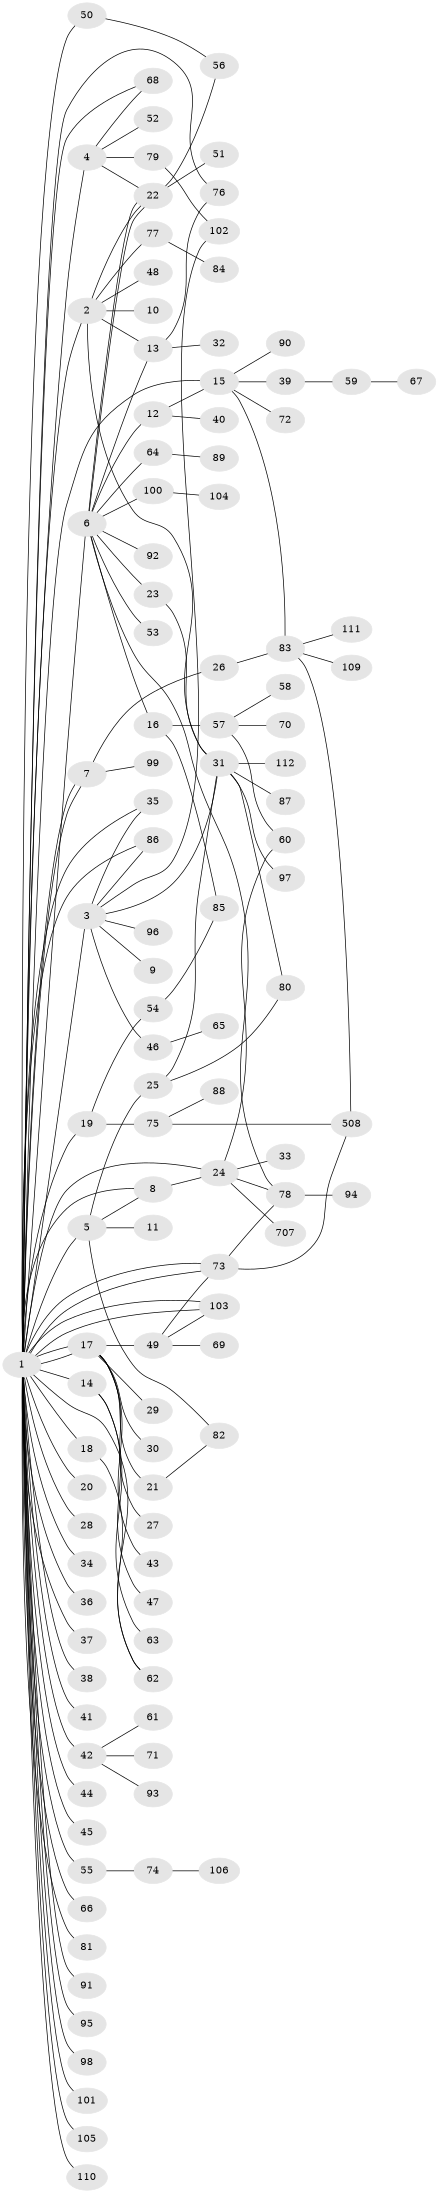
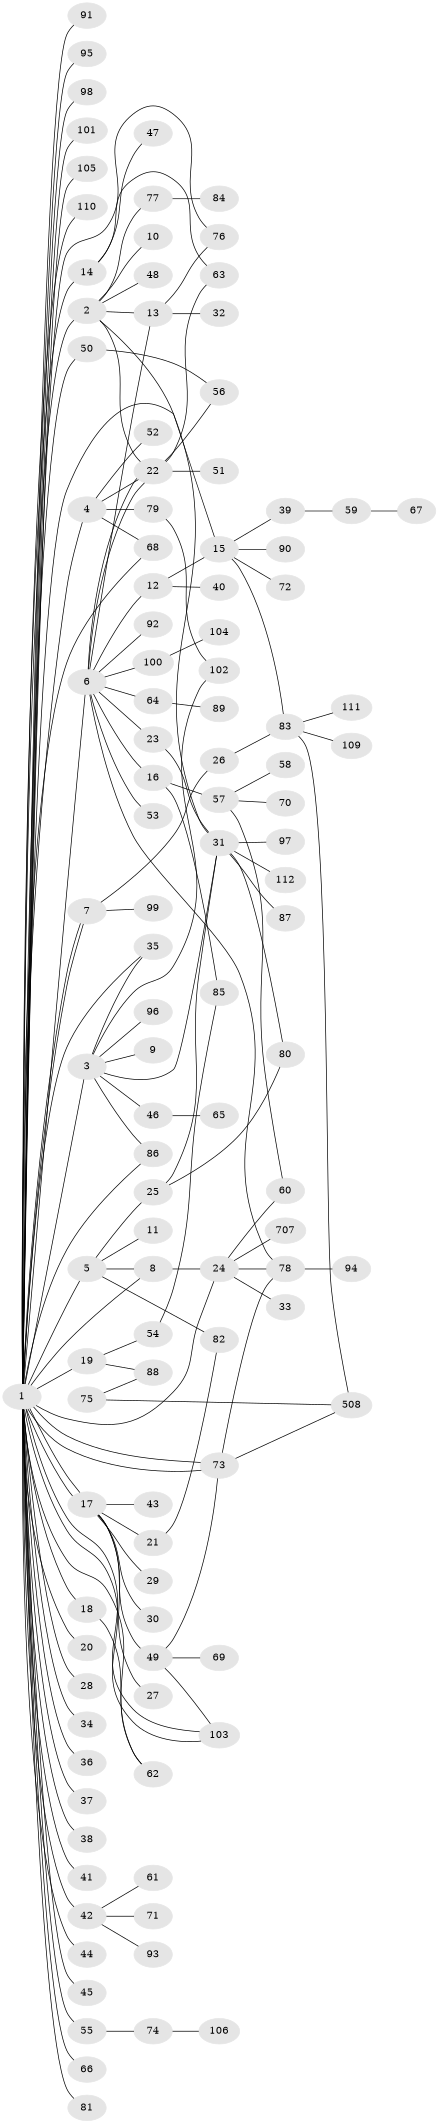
none -> (186, 378)
(117, 1124) -> (120, 1367)
